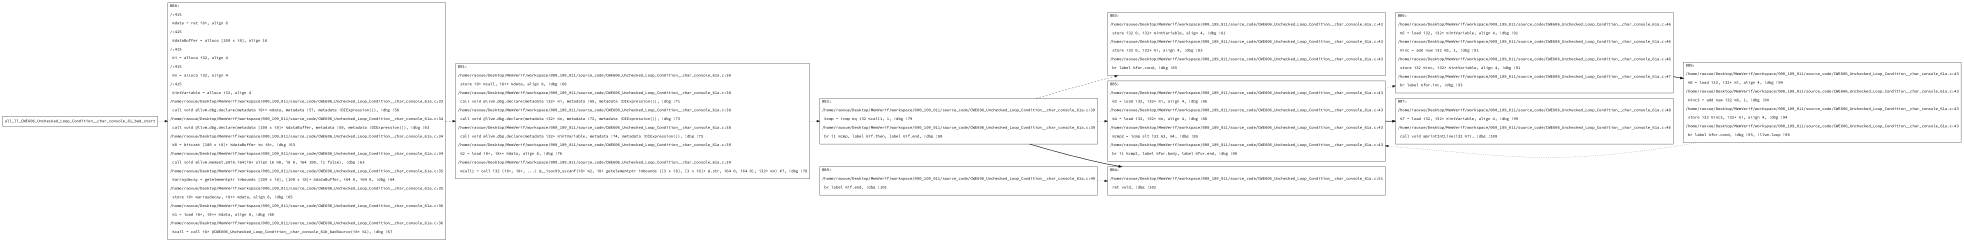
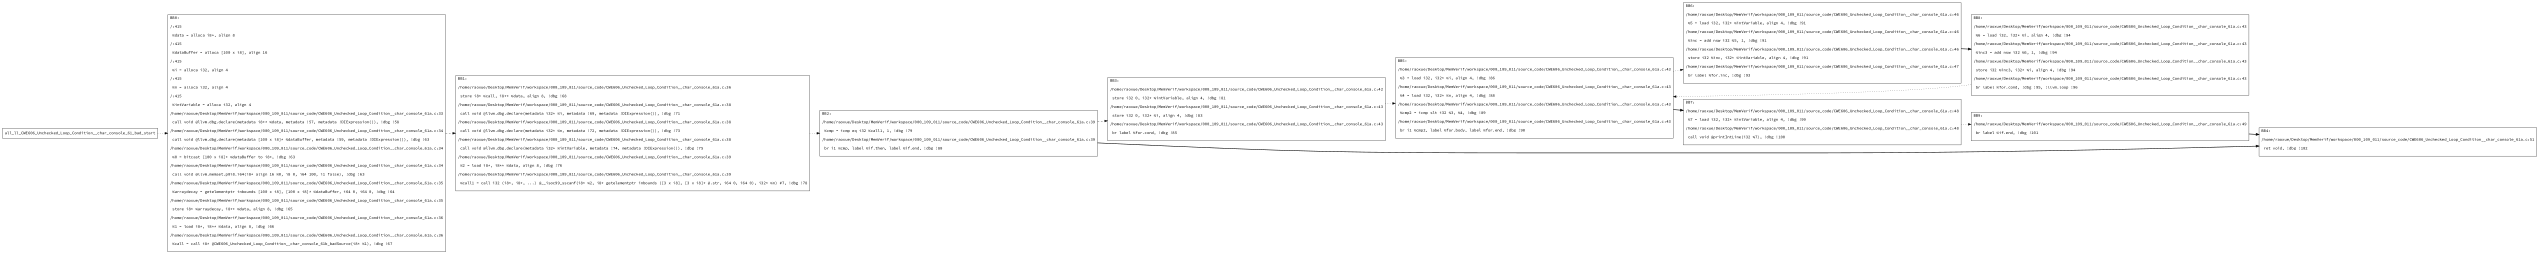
(199, 23) -> (203, 35)
(1101, 121) -> (1389, 104)
none -> (1965, 124)
(1101, 181) -> (2253, 134)
